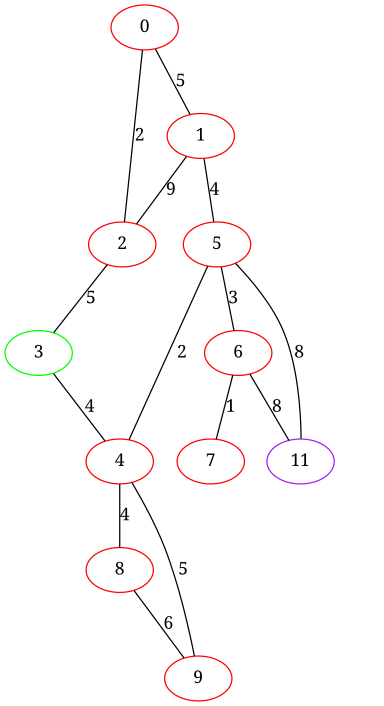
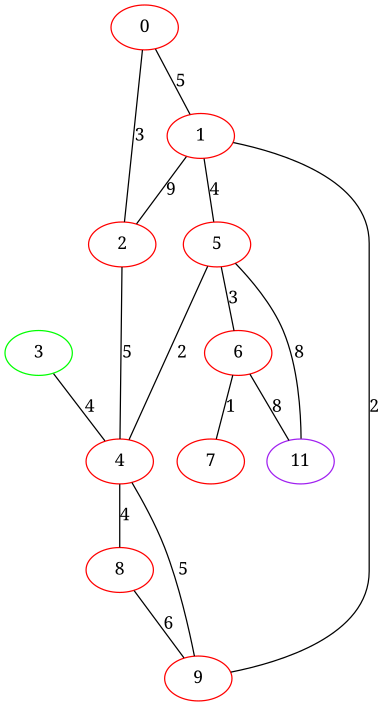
(140, 136) -> (140, 136)
(81, 299) -> (121, 353)
none -> (369, 408)
